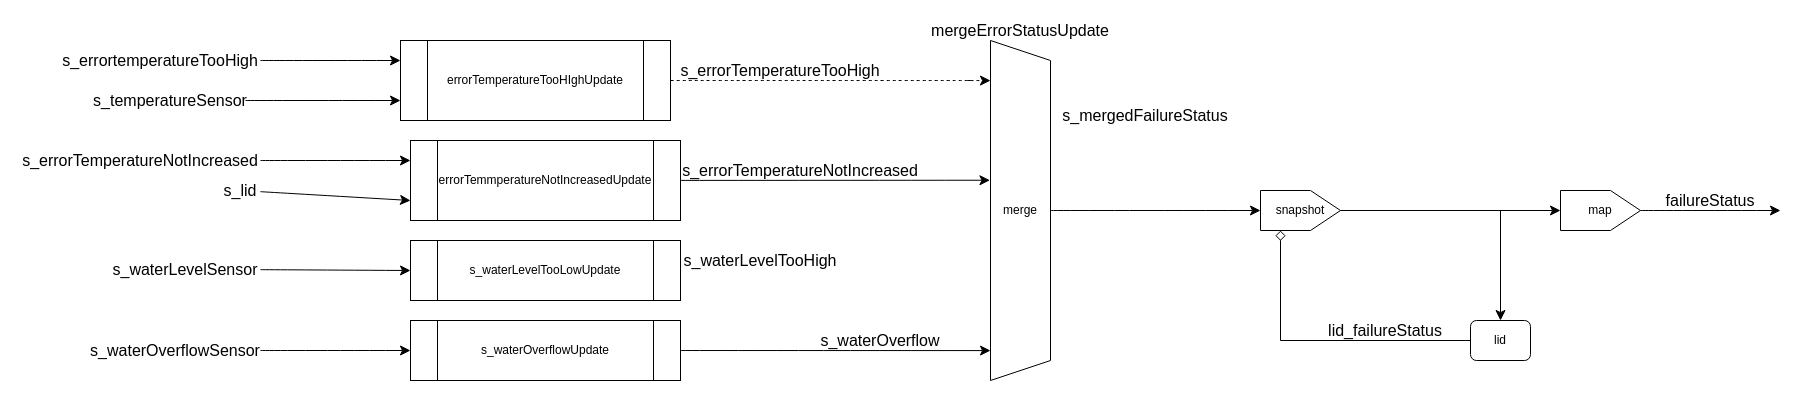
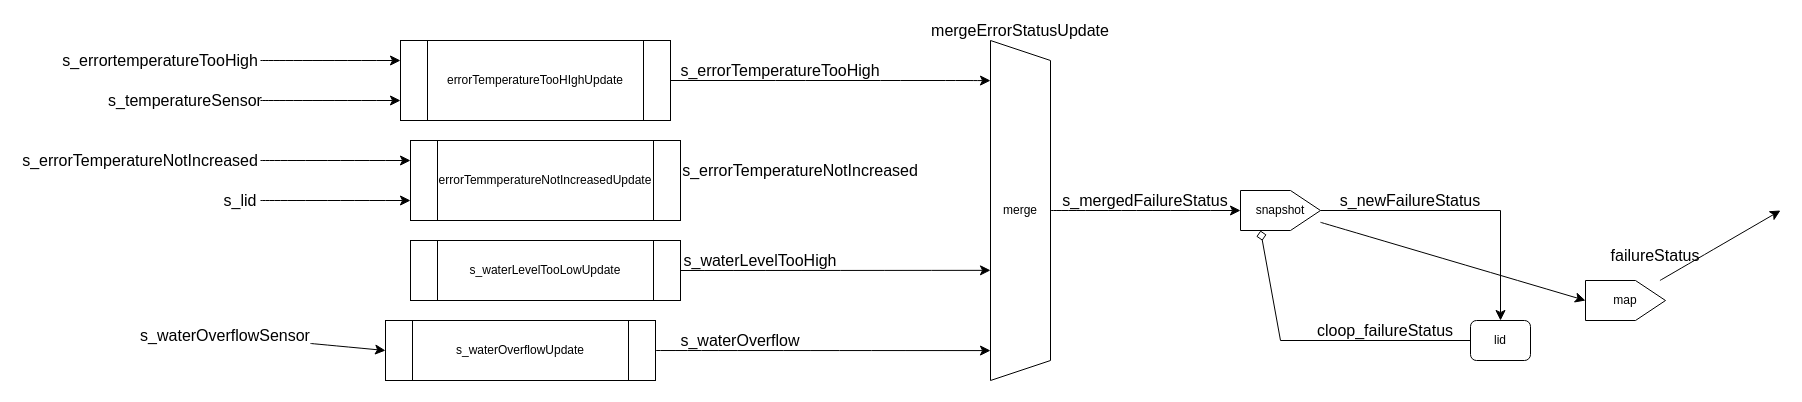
(818, 81) -> (818, 81)
(171, 101) -> (186, 101)
(1146, 116) -> (1146, 201)
(831, 180) -> none
(241, 191) -> (241, 201)
none -> (1411, 201)
(1711, 201) -> (1656, 256)
(1301, 211) -> (1281, 211)
(1601, 211) -> (1626, 301)
(186, 269) -> none
(333, 270) -> none
none -> (831, 270)
(1386, 331) -> (1386, 331)
(881, 341) -> (741, 341)
(176, 351) -> (226, 336)
(546, 351) -> (521, 351)
